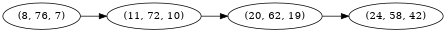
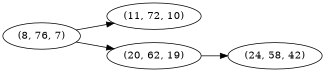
(211, 16) -> (91, 45)
